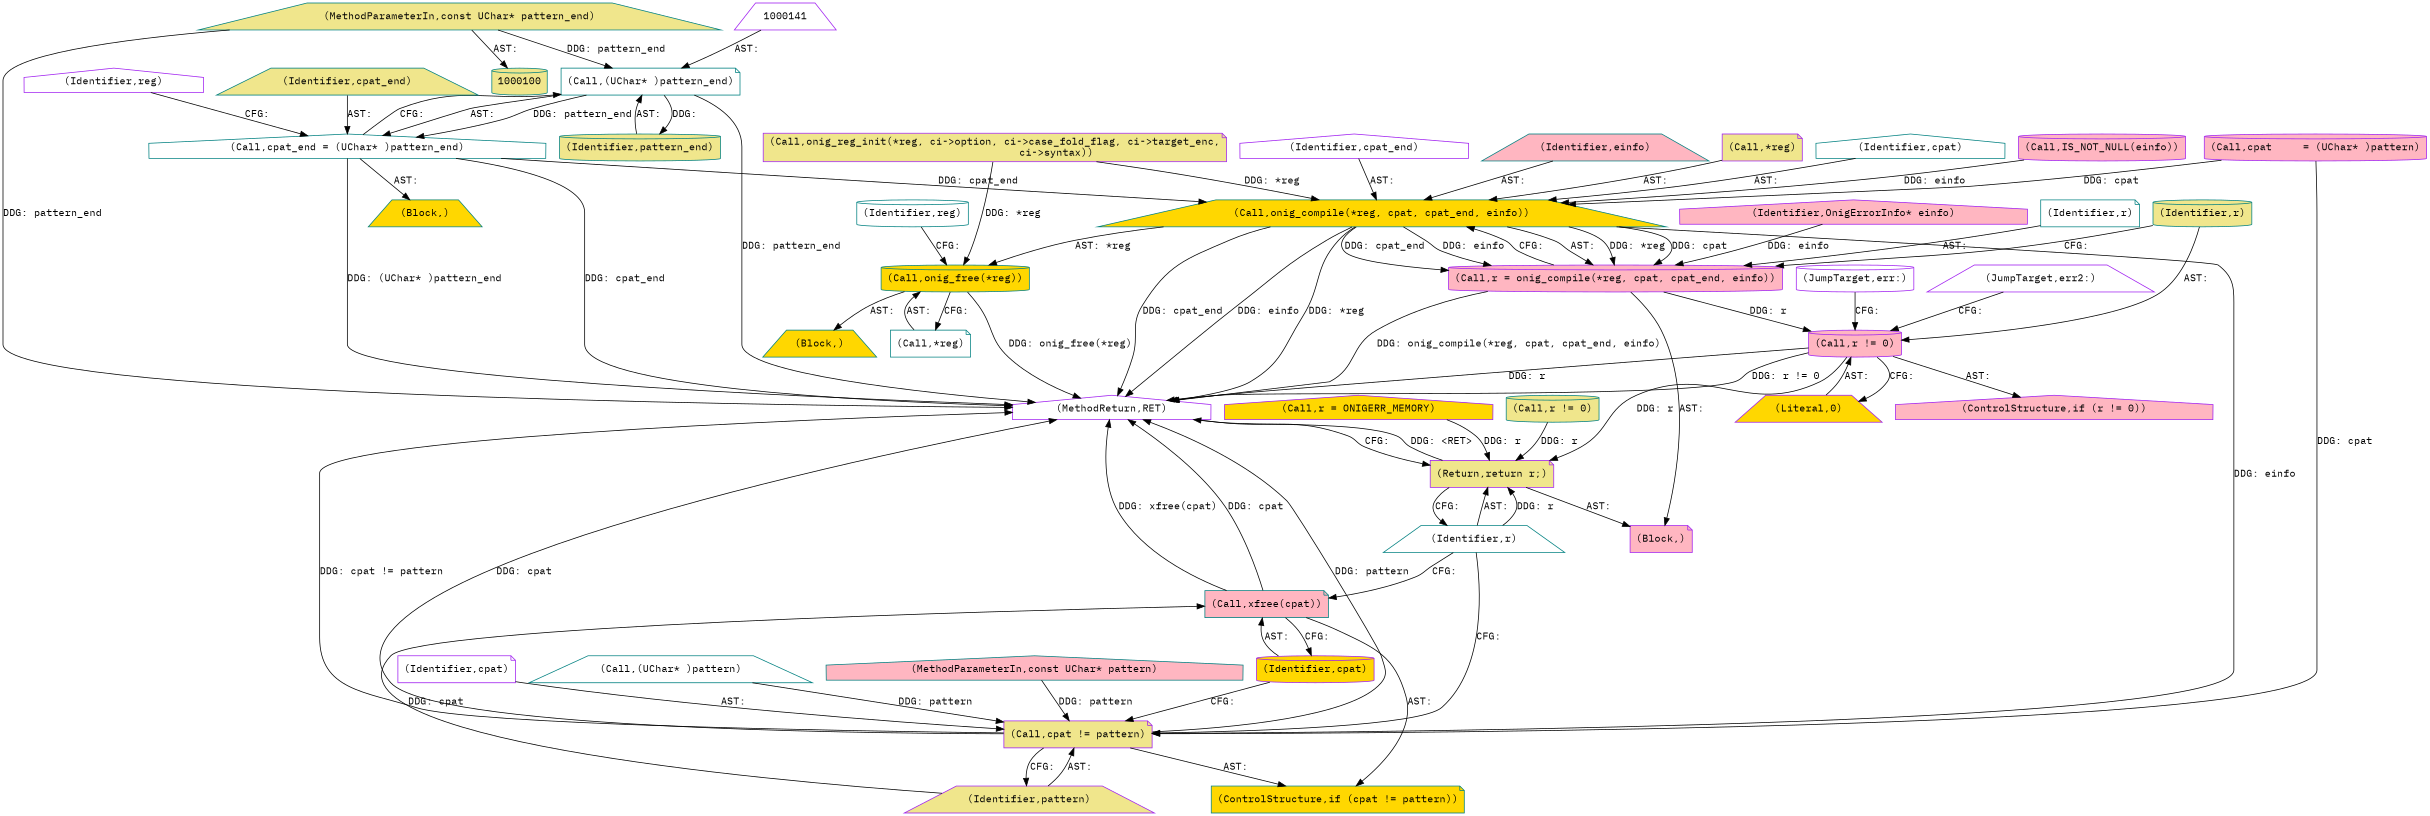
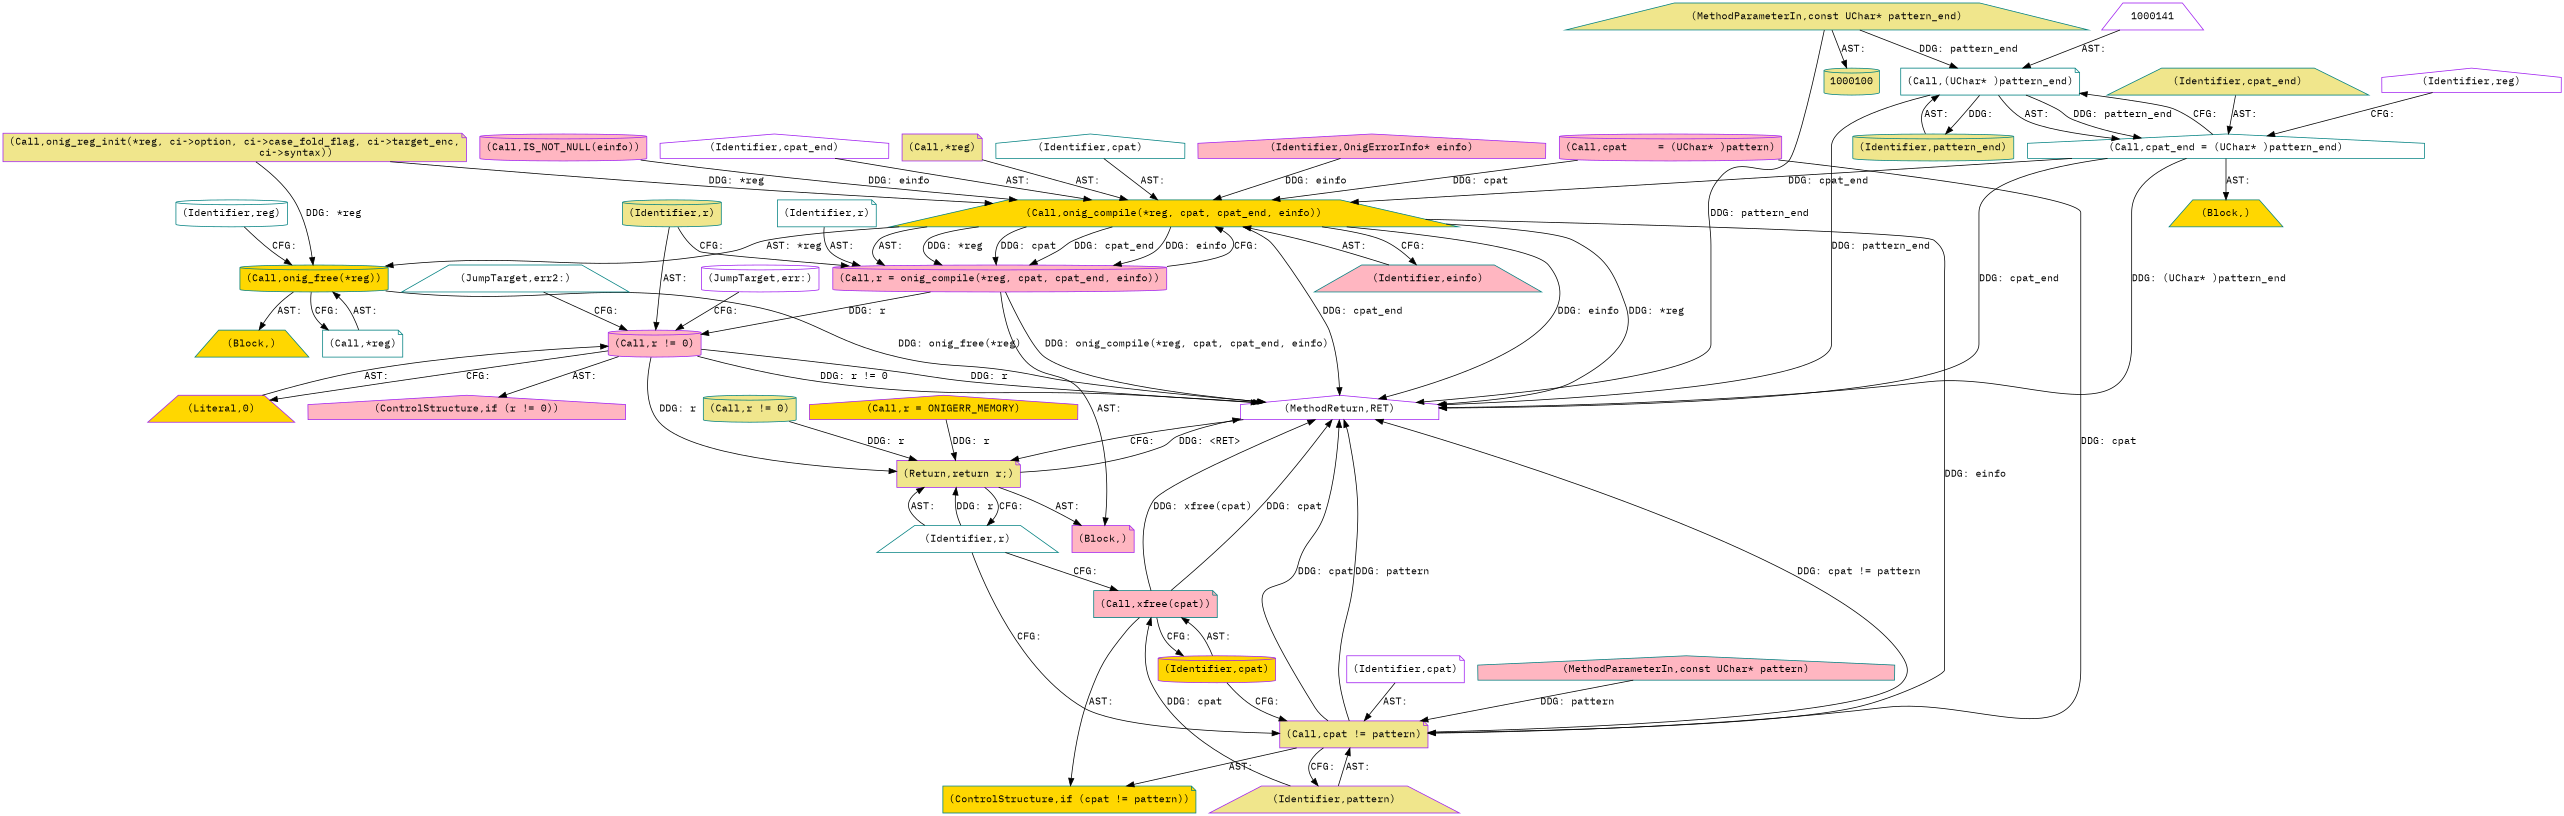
none -> (1369, 236)
(1753, 245) -> (1281, 178)
(2041, 278) -> (515, 278)
(671, 669) -> none
